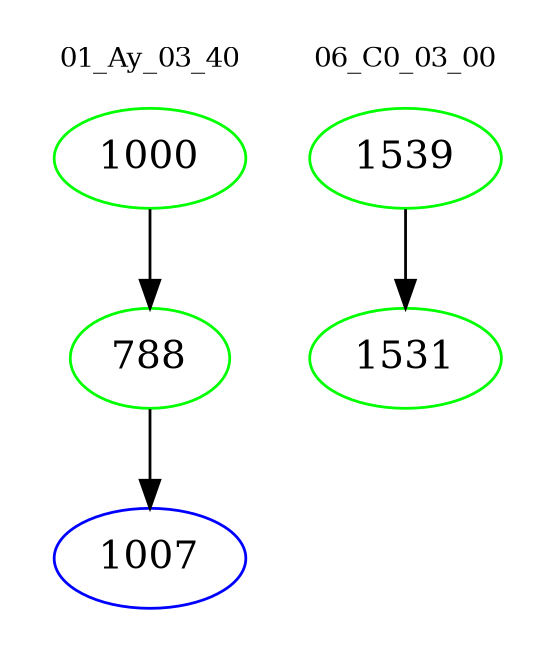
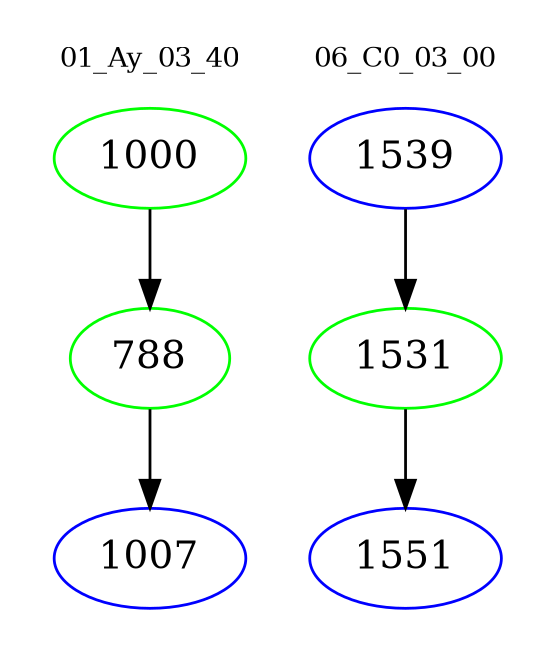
(406, 158) -> (406, 158)
none -> (406, 558)
